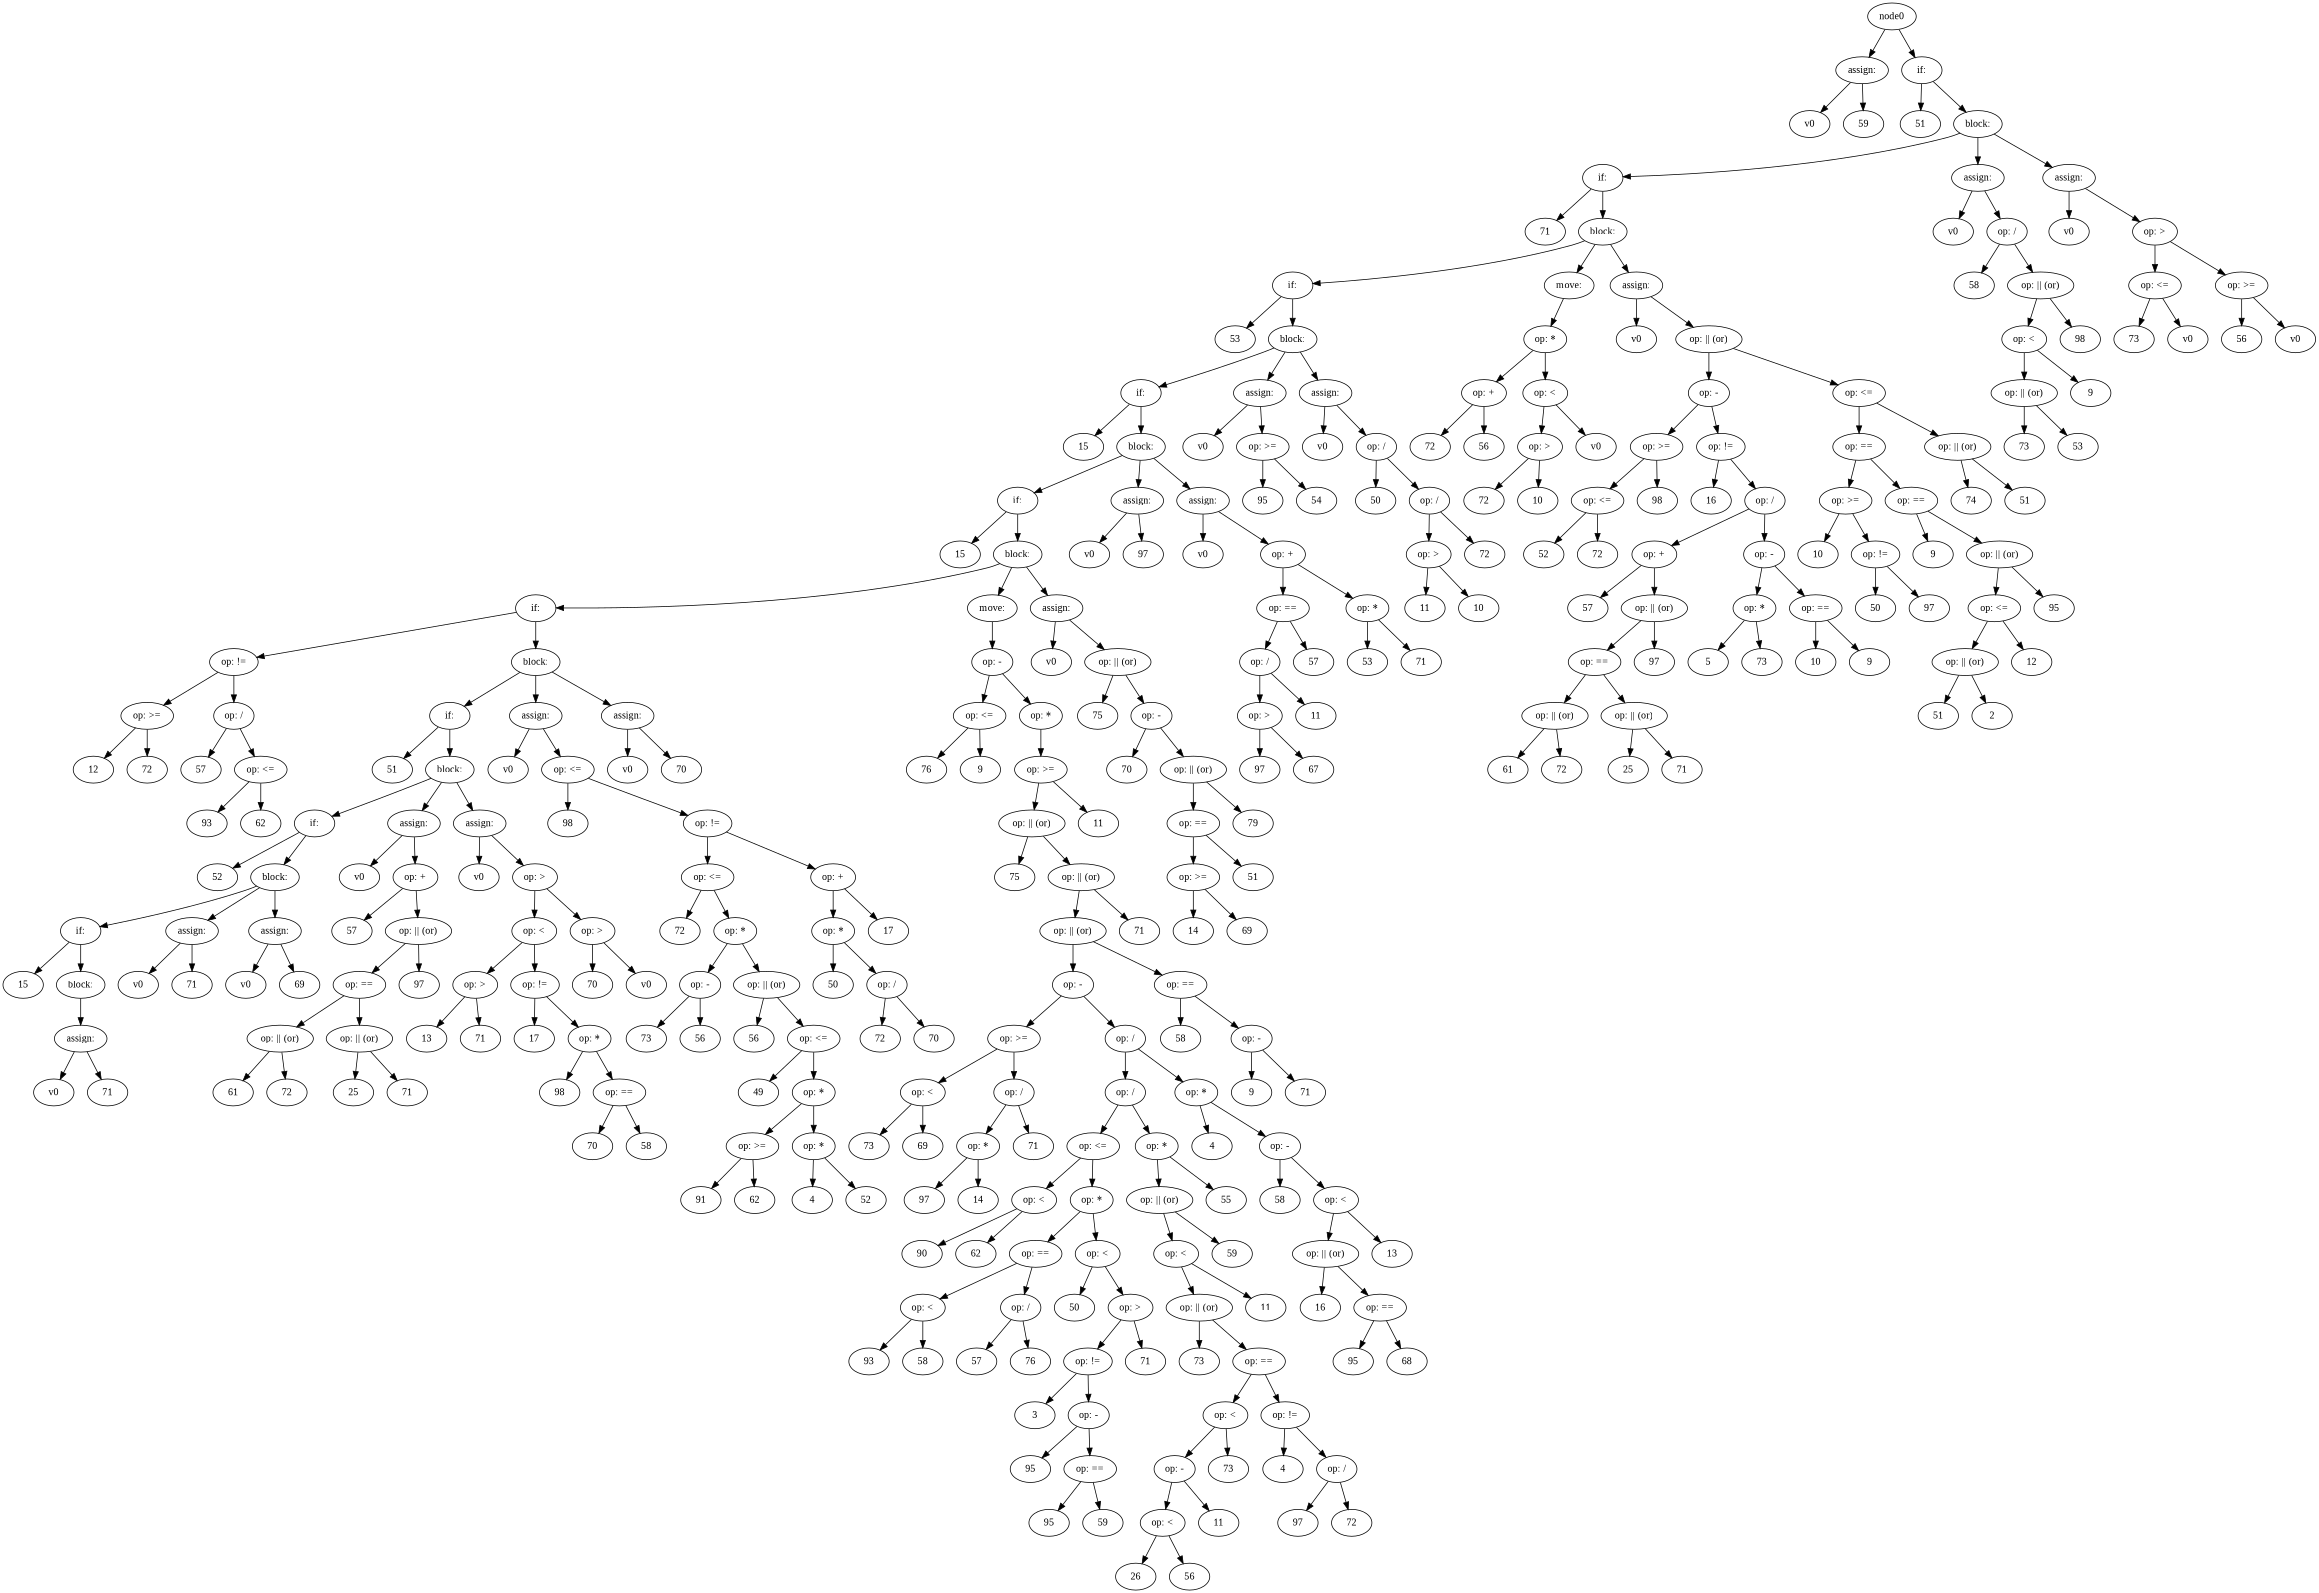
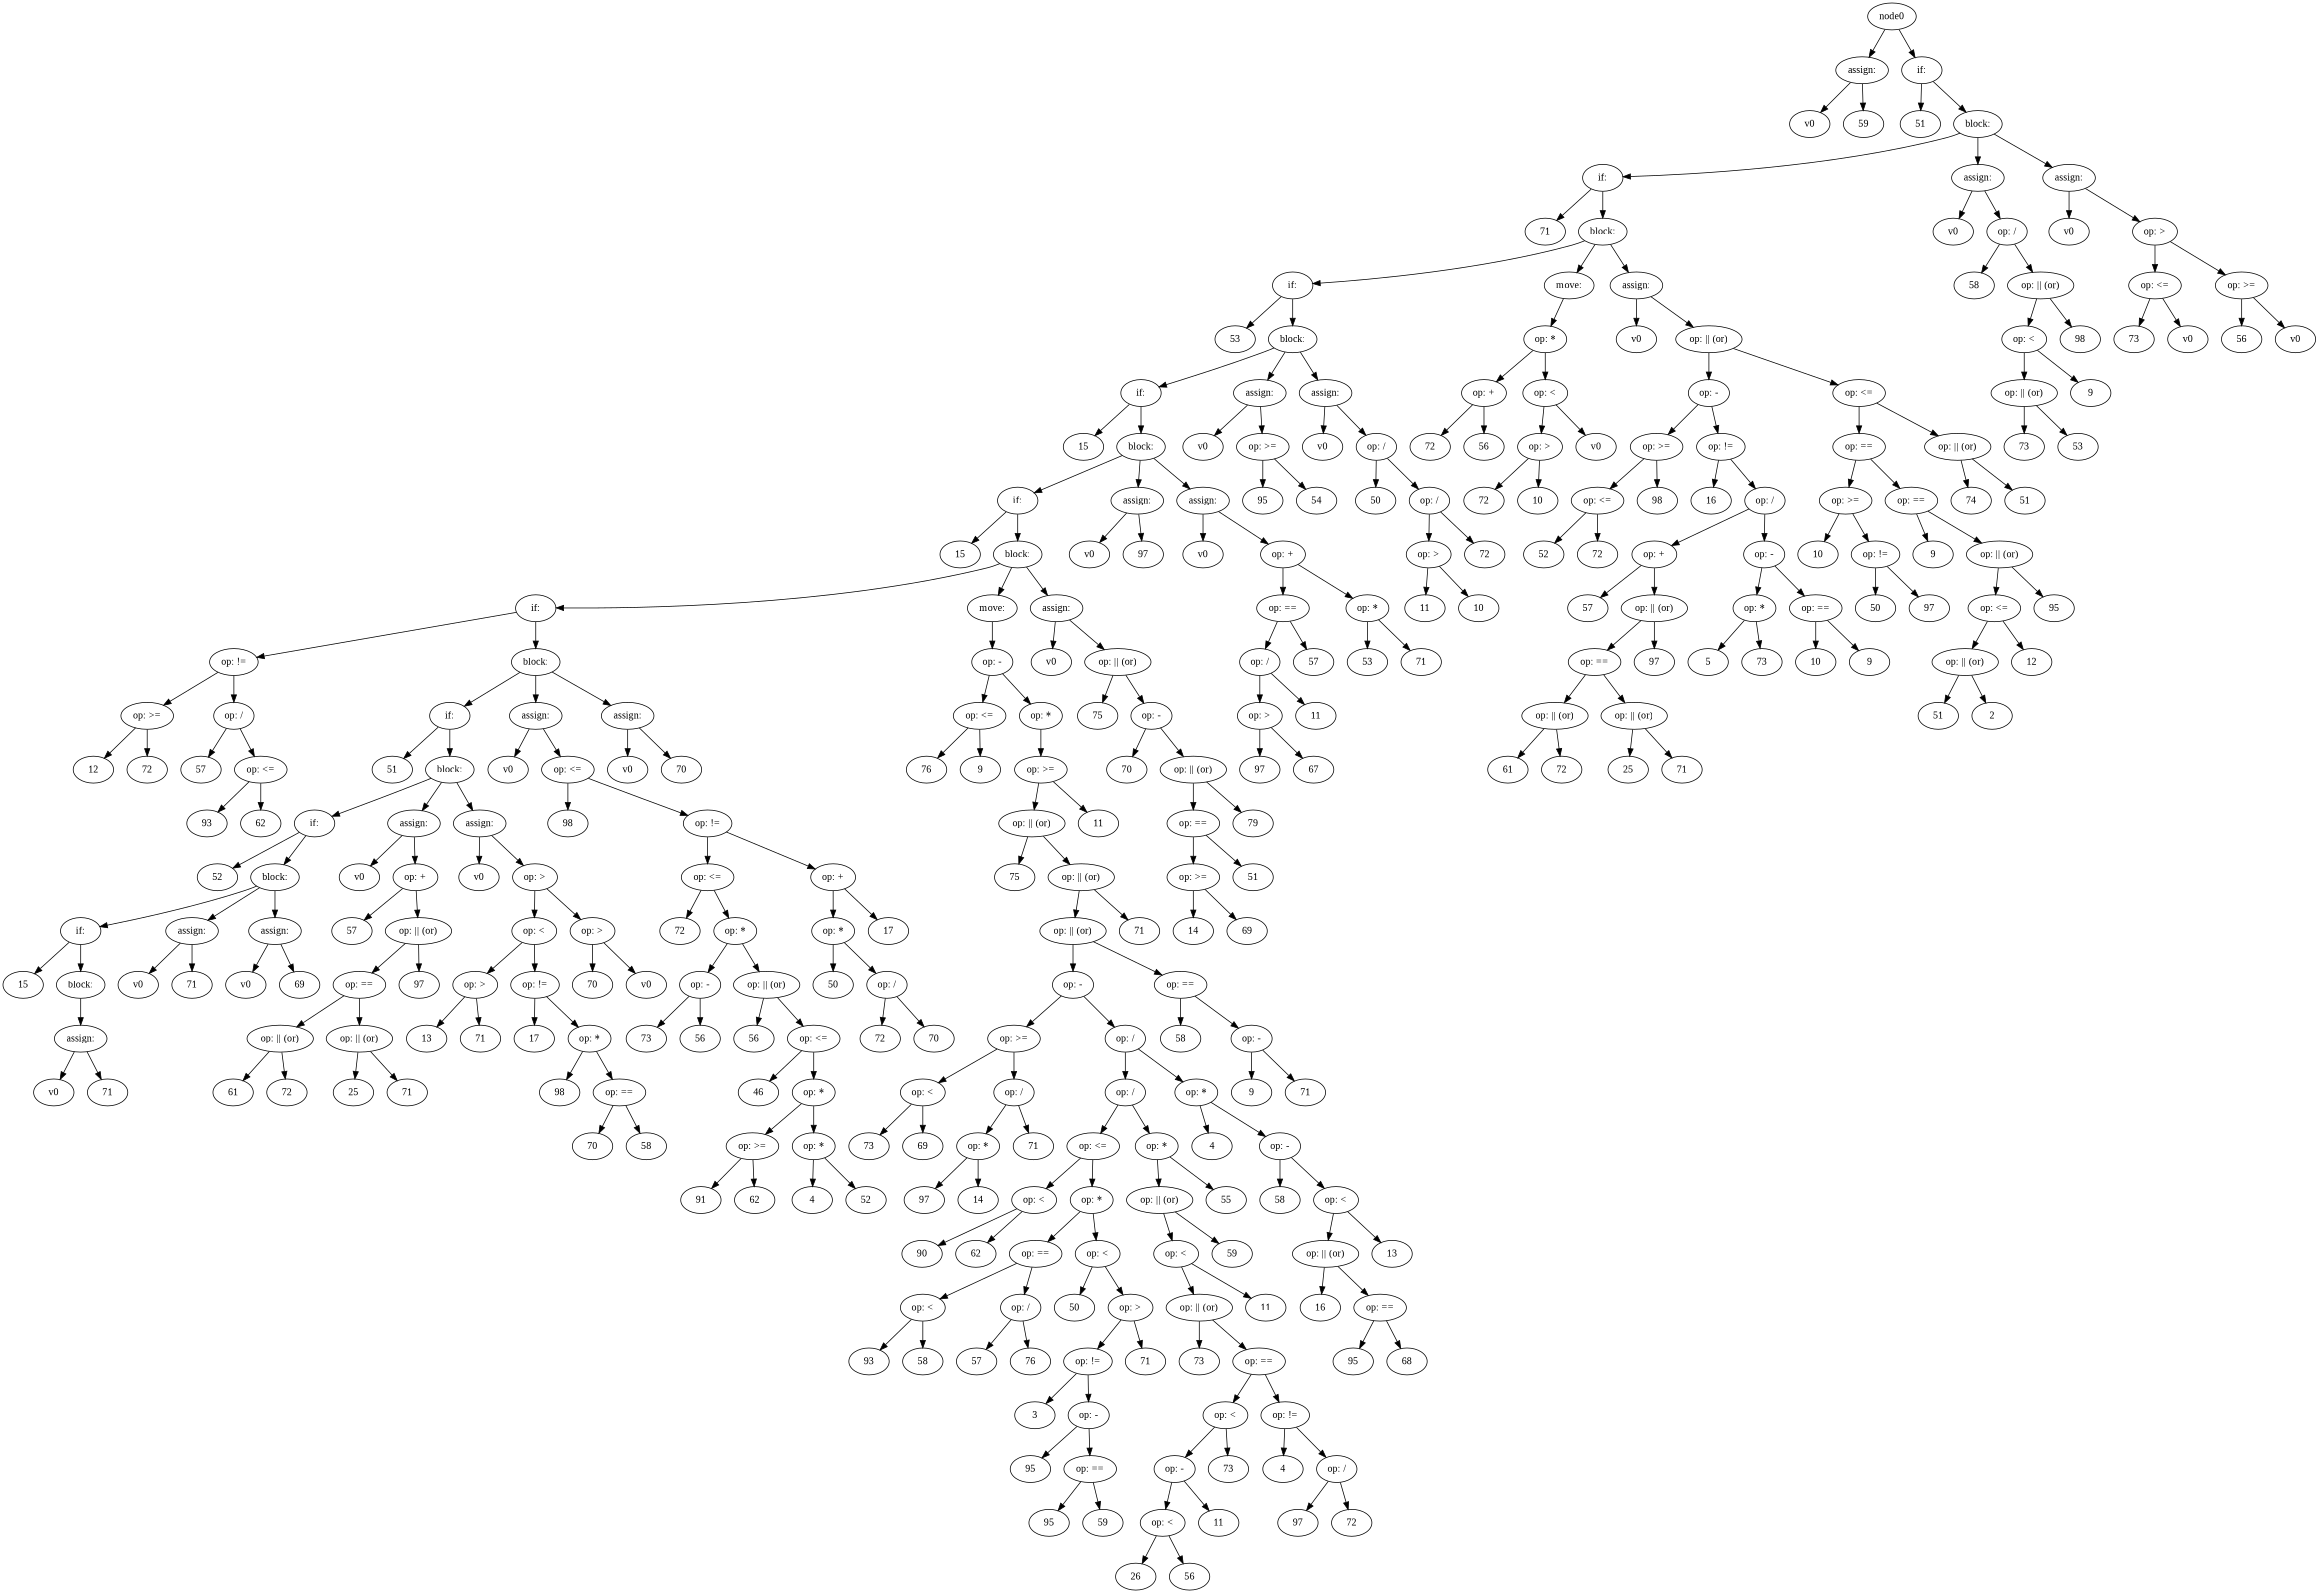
(758, 1092) -> (758, 1092)
